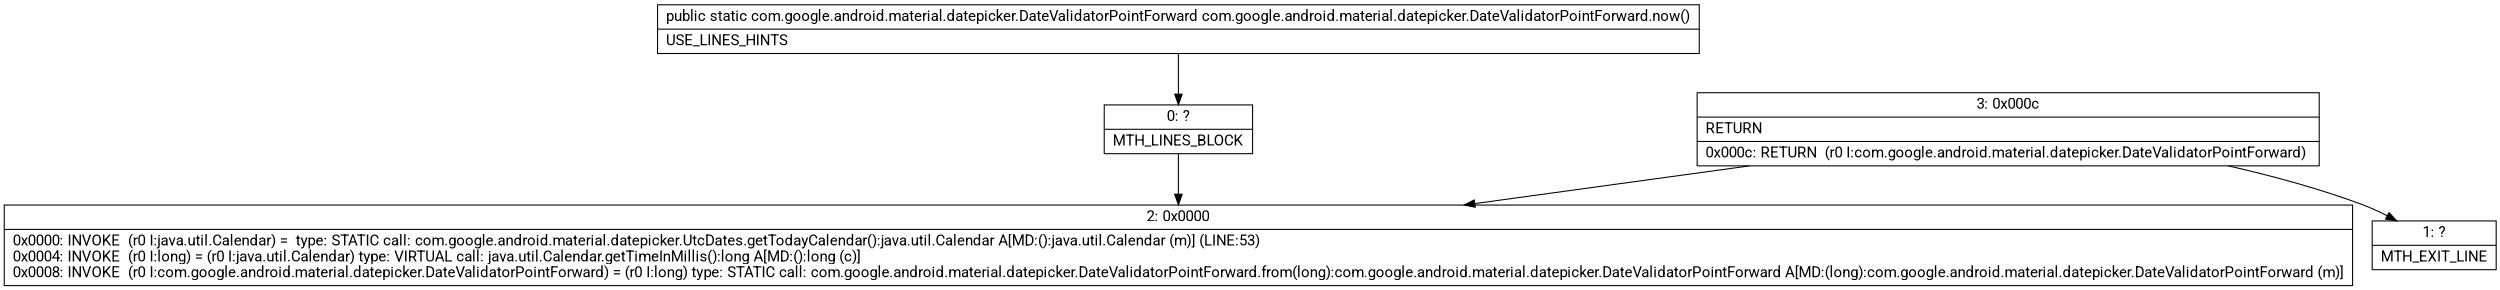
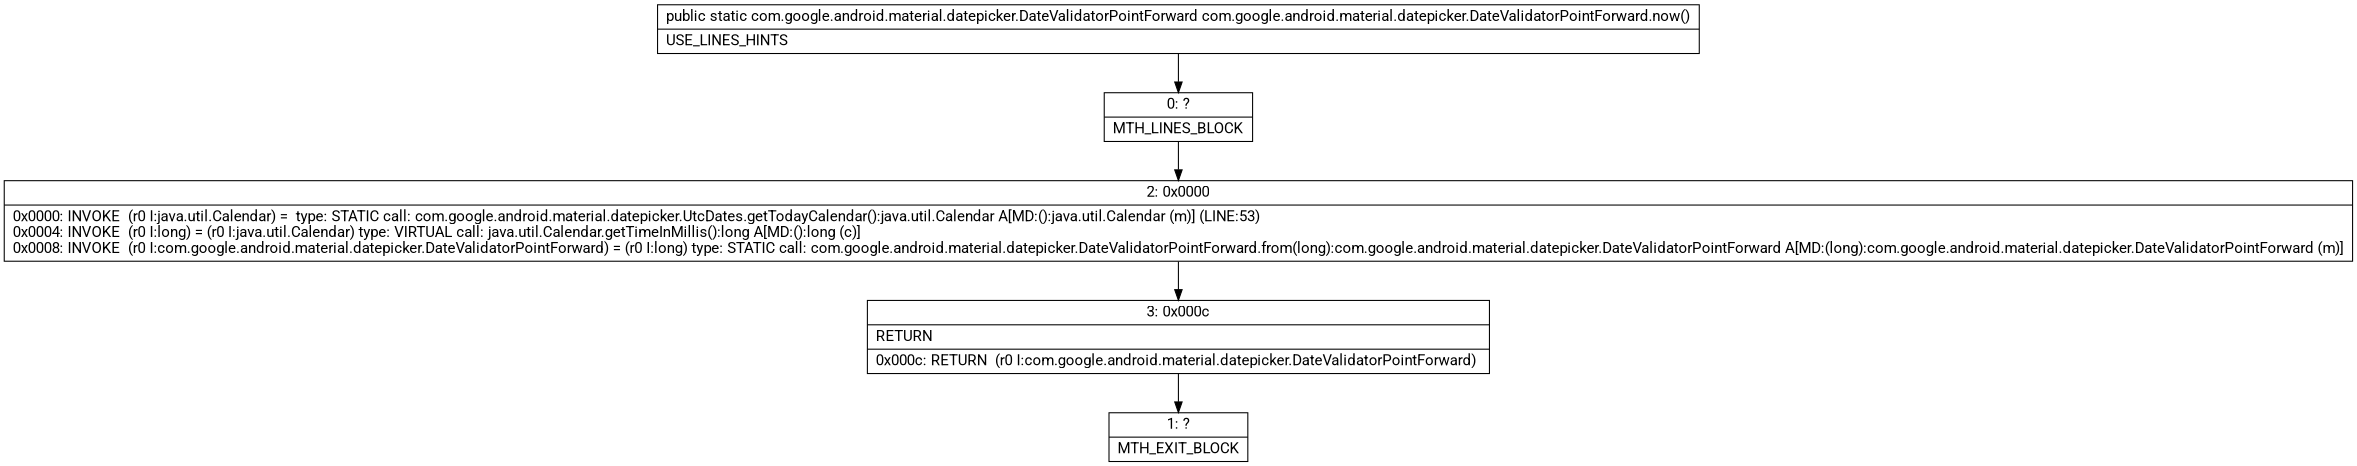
(1612, 185) -> (1178, 276)
(2434, 257) -> (1178, 449)
